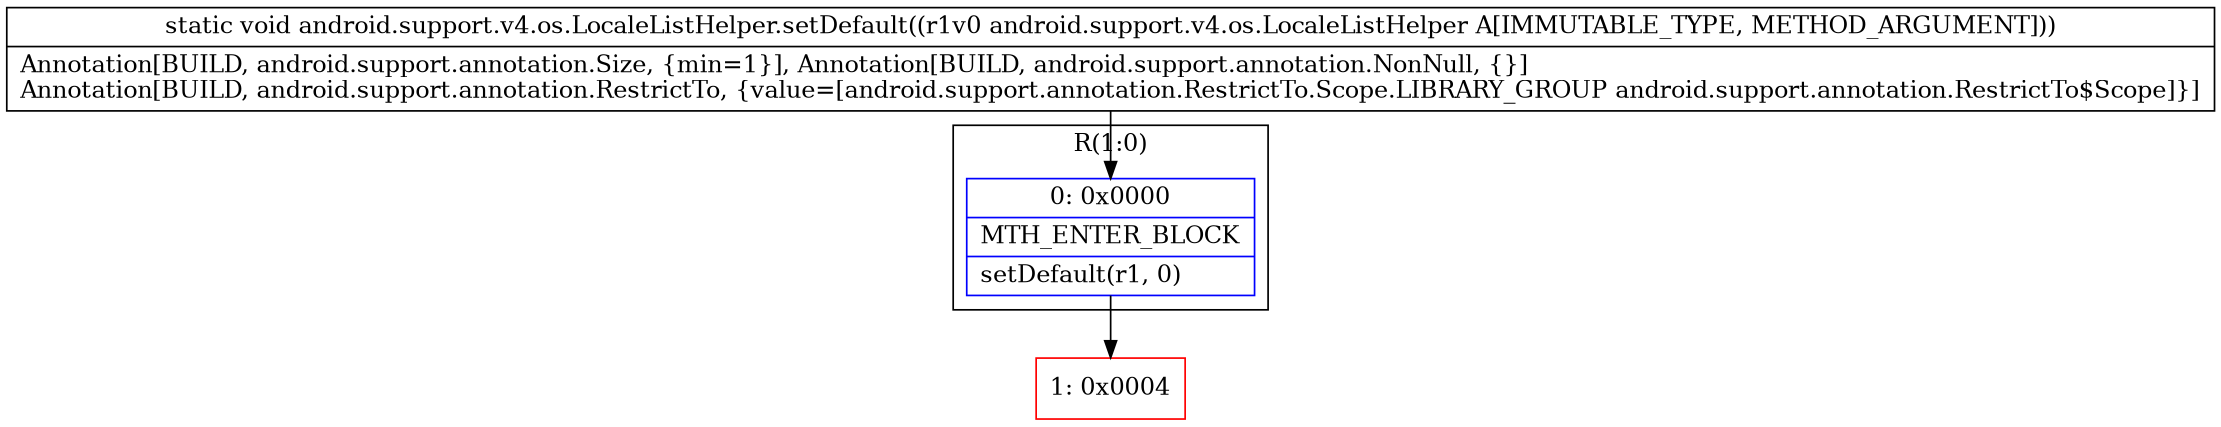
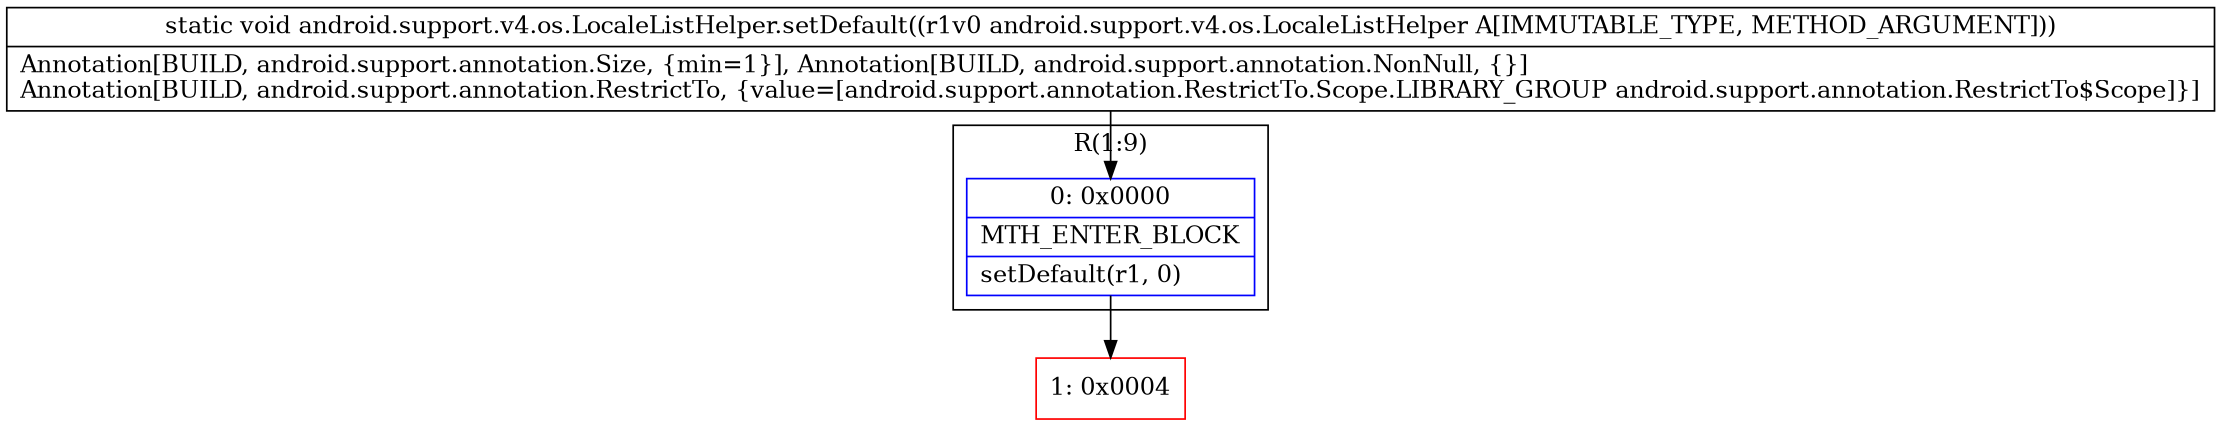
(1111, 145) -> (1111, 145)
